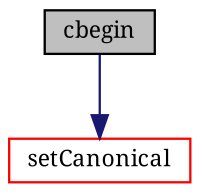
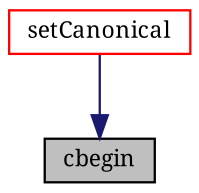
(100, 85) -> (100, 85)
